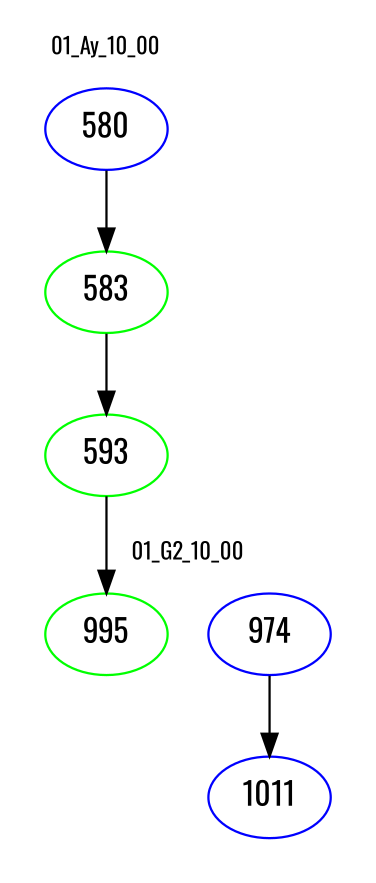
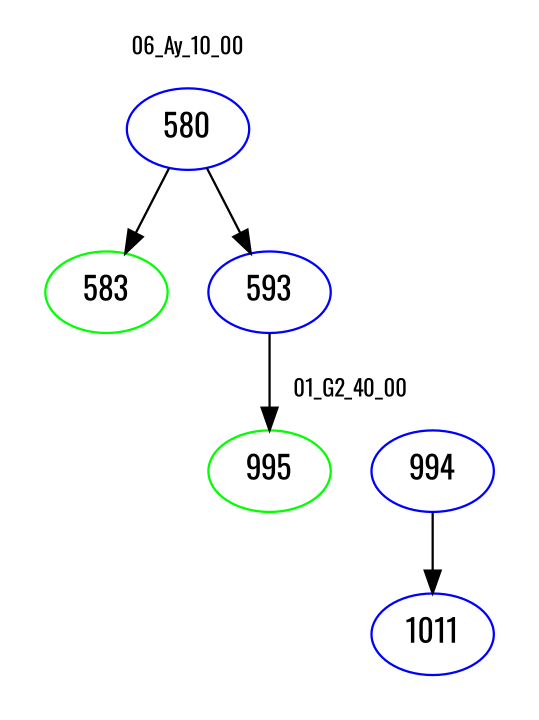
(106, 49) -> (188, 49)
(106, 363) -> (224, 201)
(106, 455) -> (270, 292)
(188, 554) -> (351, 391)
(270, 634) -> (433, 471)
